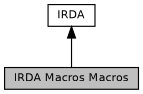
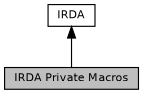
(72, 78) -> (72, 78)
